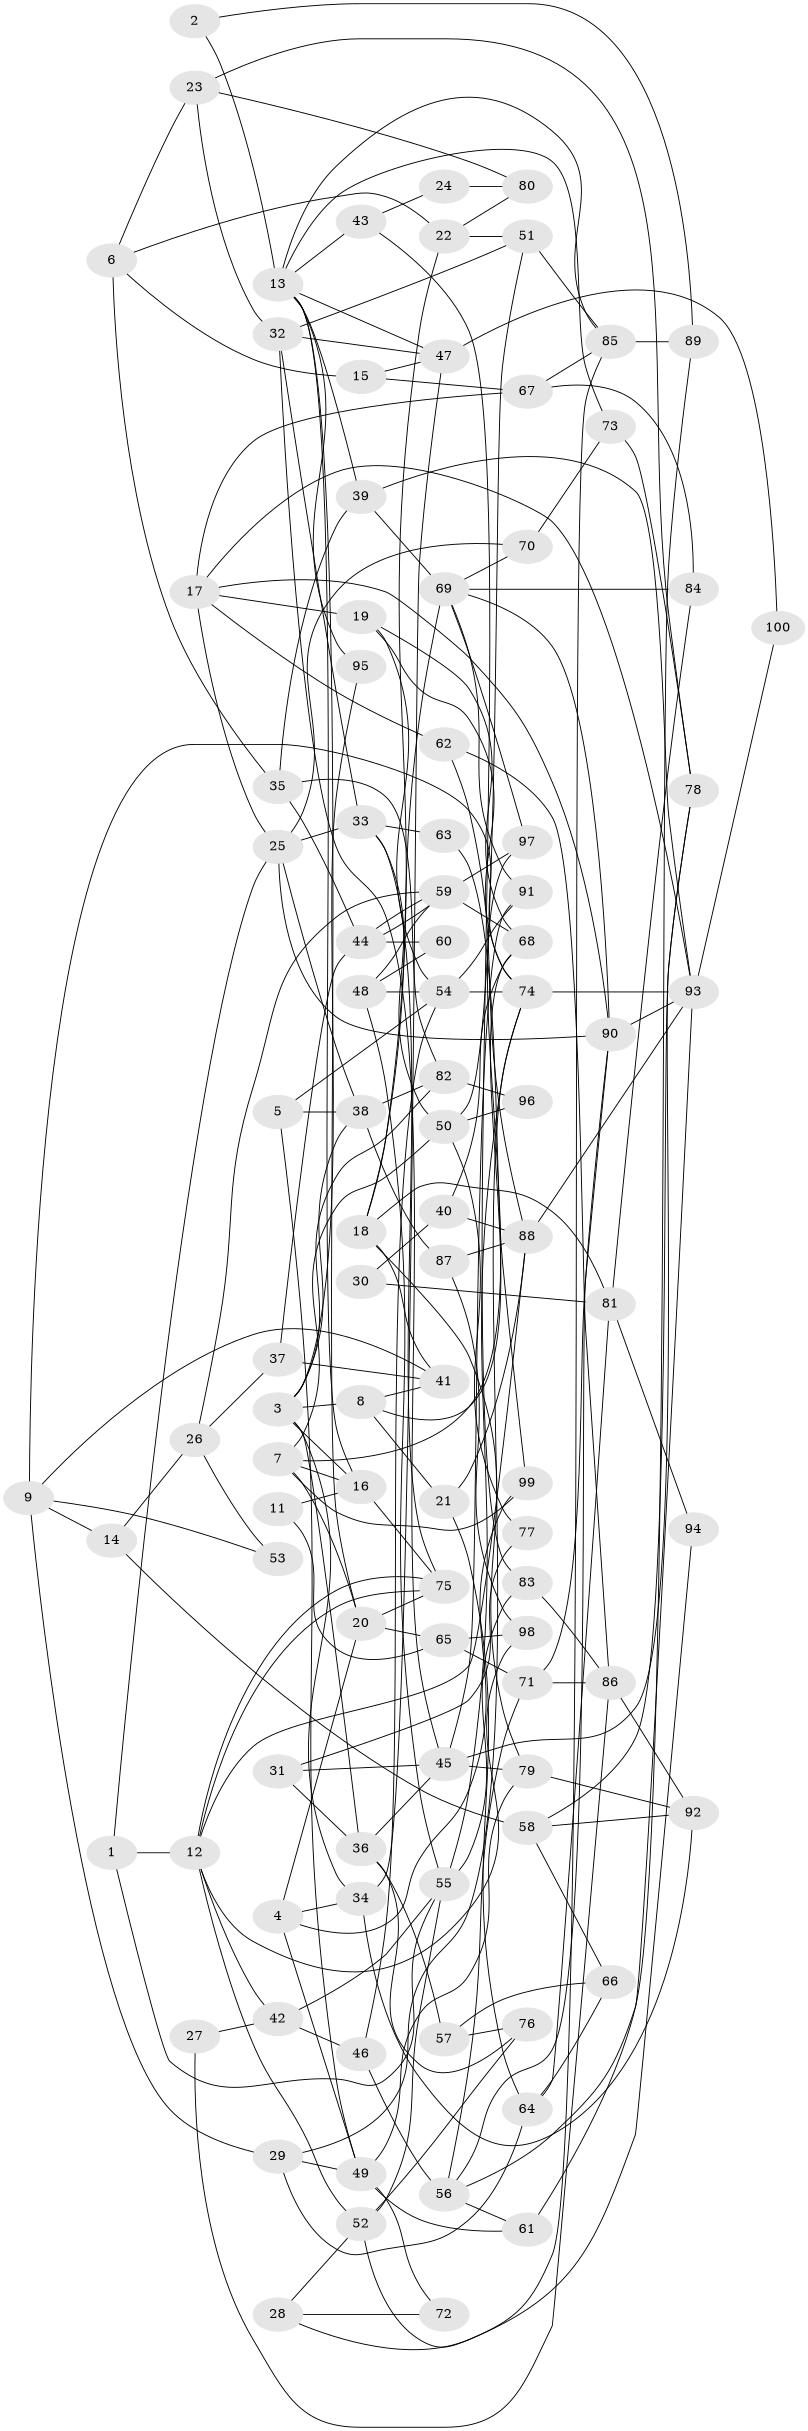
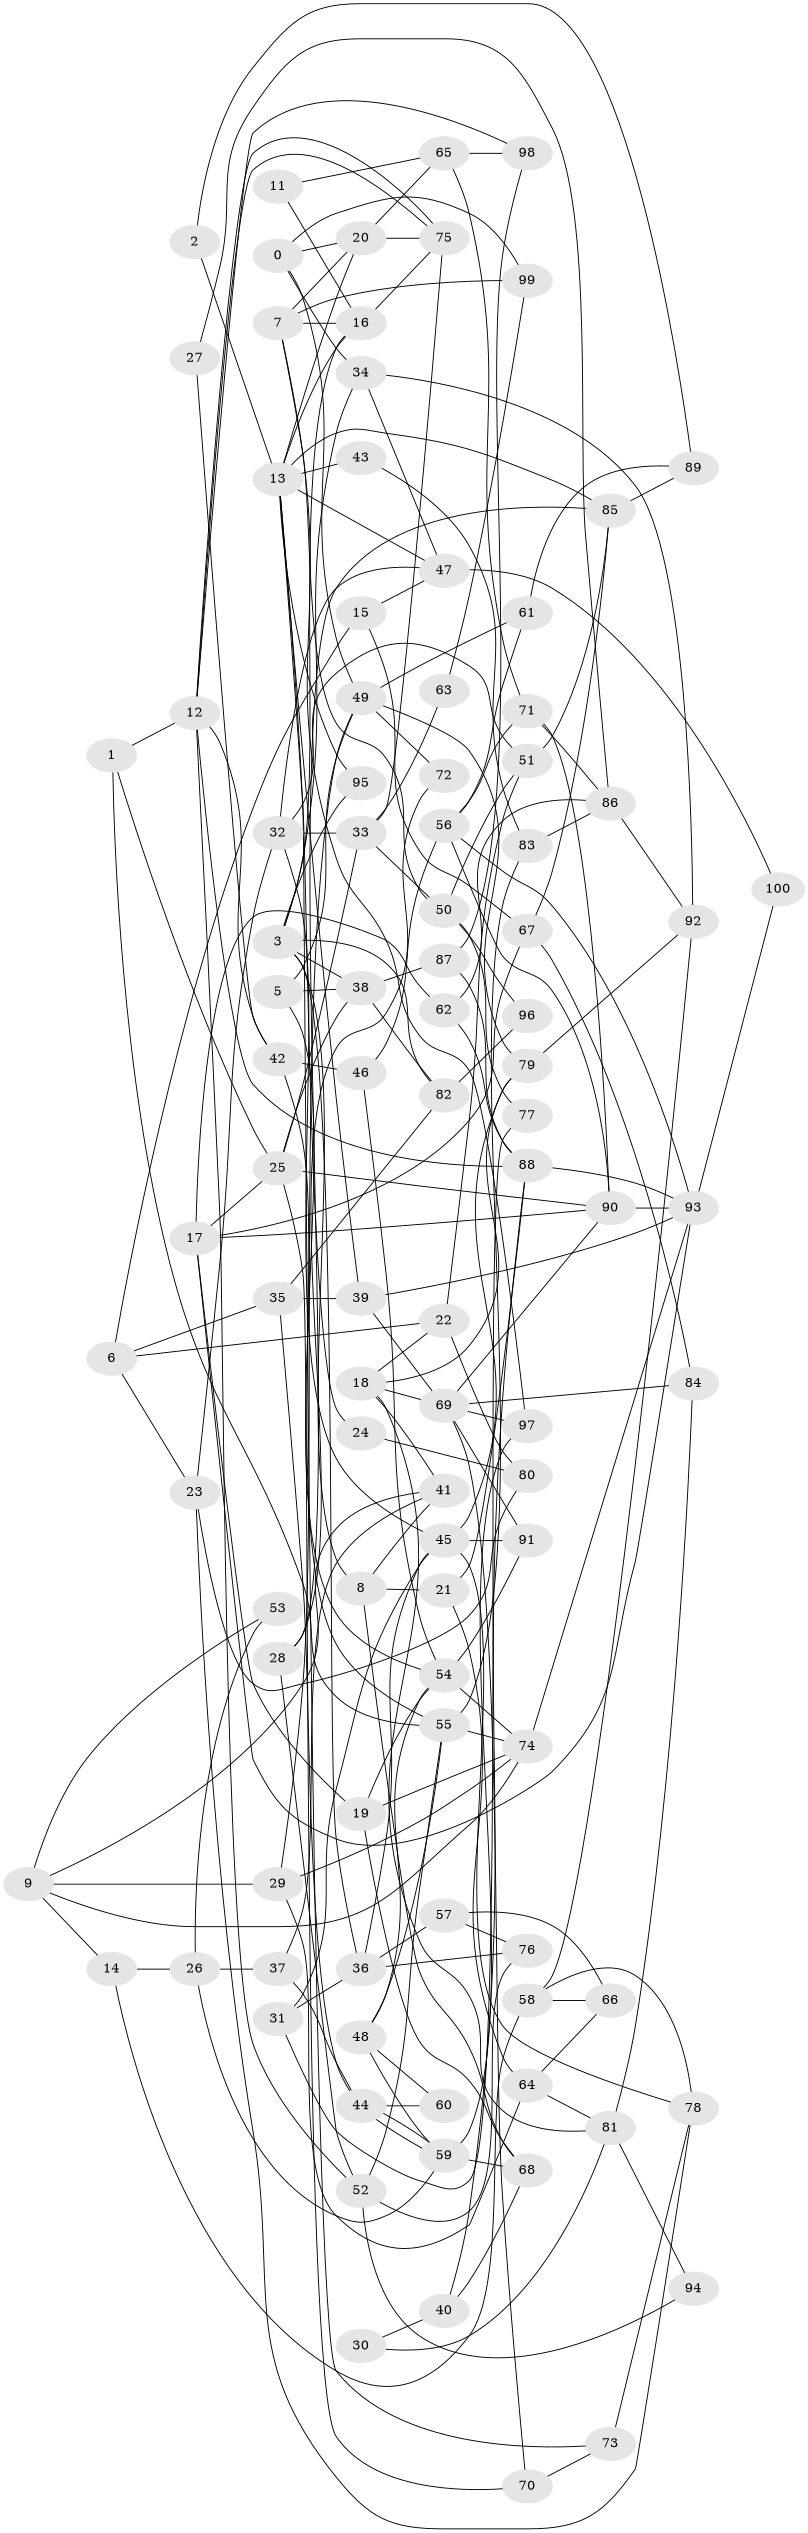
(396, 207) -> (307, 960)
(278, 1916) -> (278, 256)
